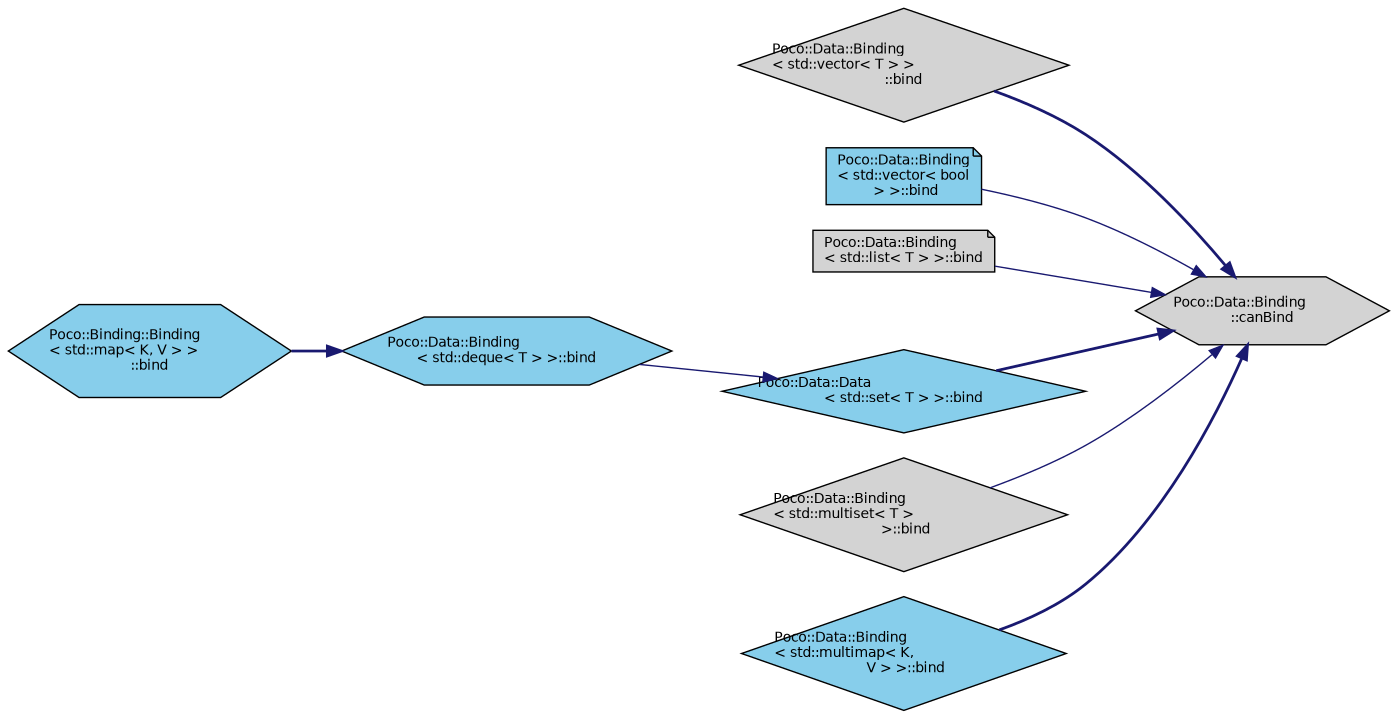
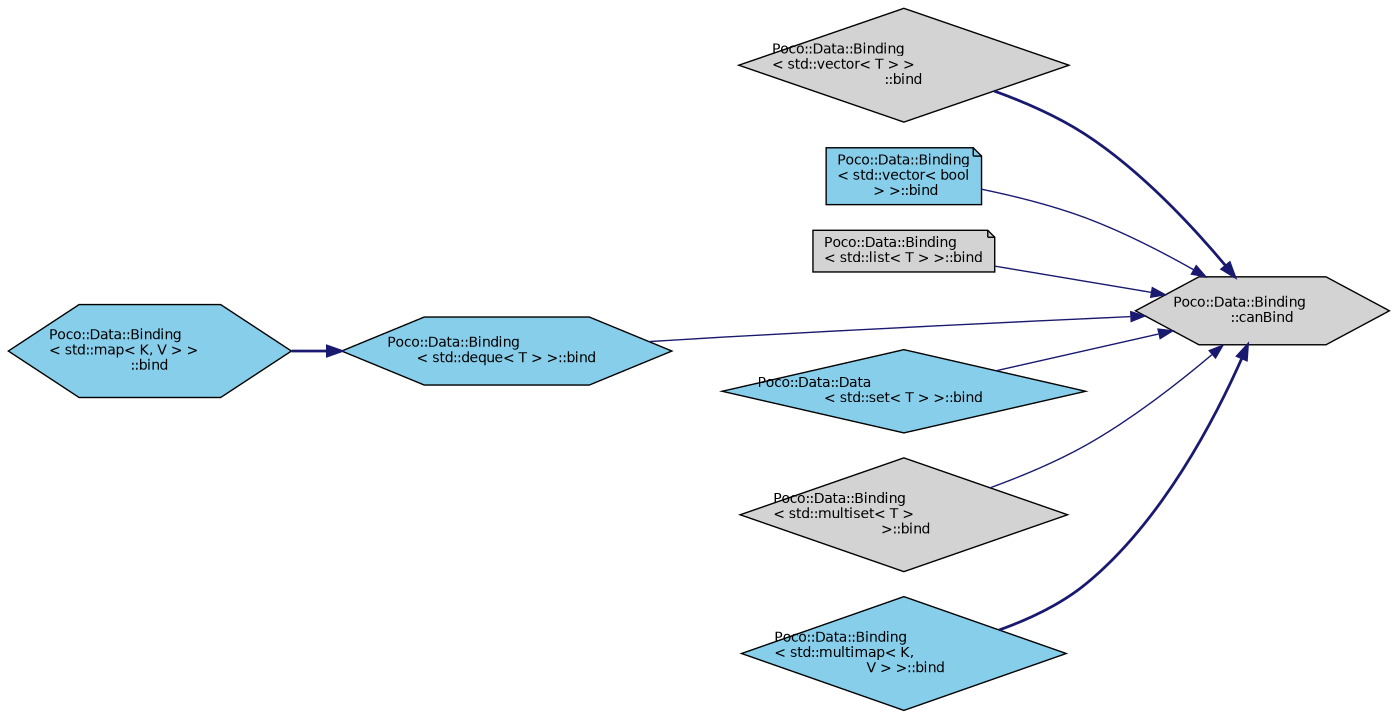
(150, 351) -> (150, 351)
(1077, 352) -> (1077, 352)
(702, 371) -> (890, 328)
